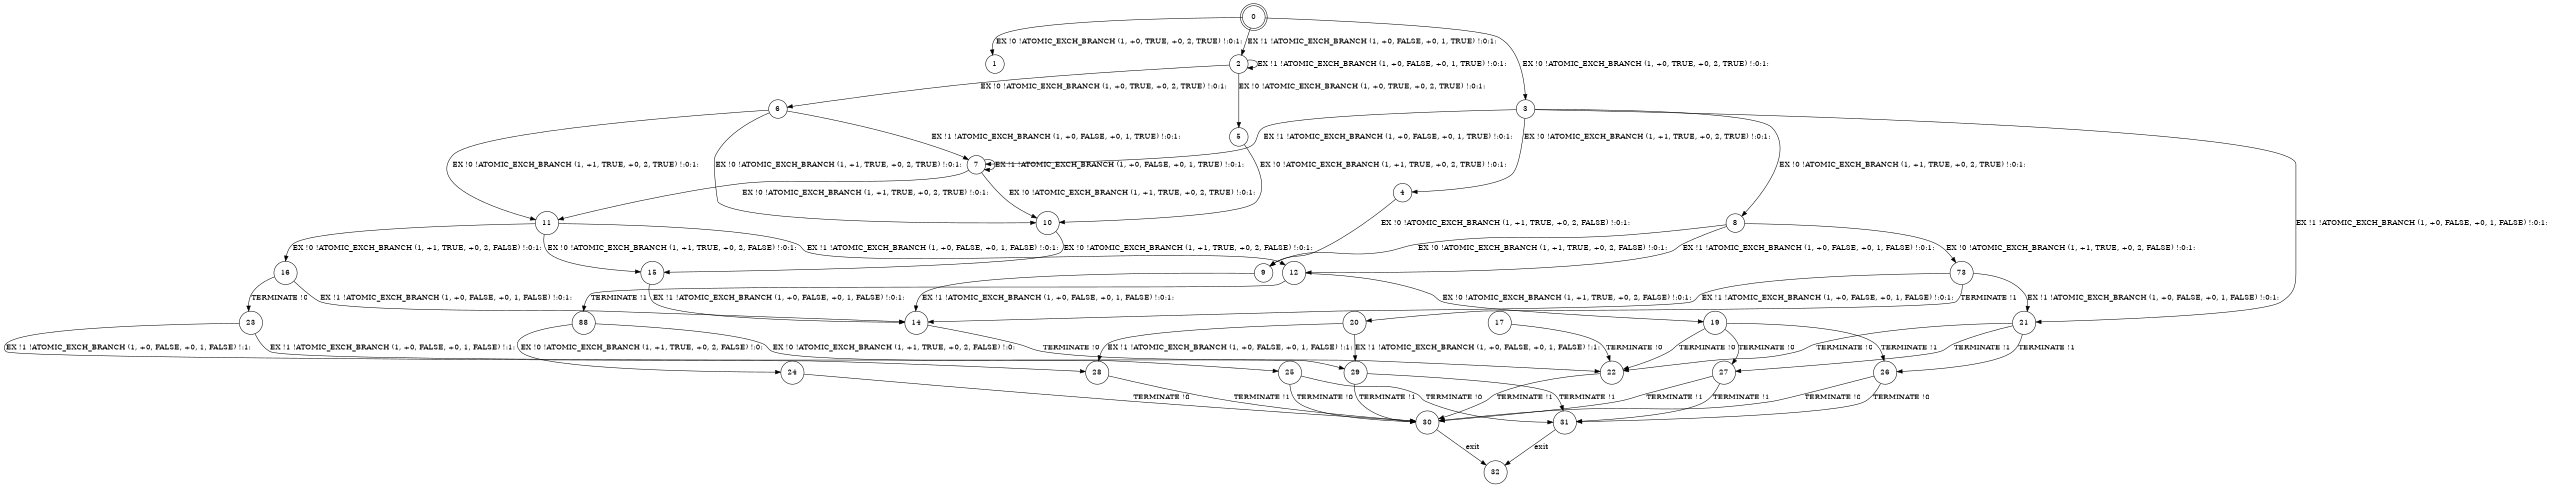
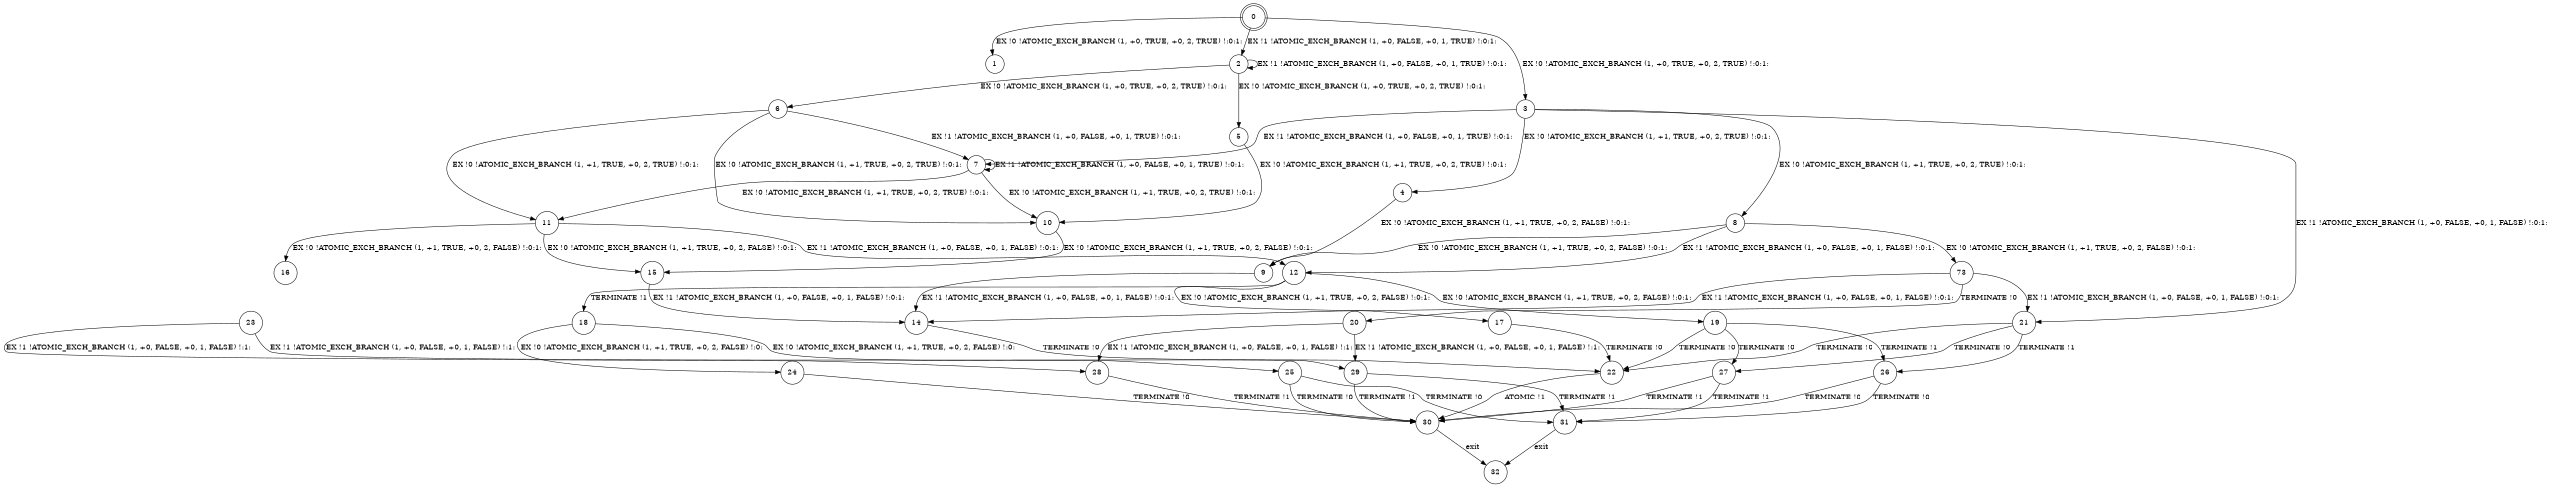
(257, 288) -> none
(1989, 298) -> (1989, 298)
none -> (1269, 309)
(593, 311) -> none
(584, 323) -> (584, 323)
(1982, 348) -> (1982, 348)
(1525, 398) -> (1525, 398)
